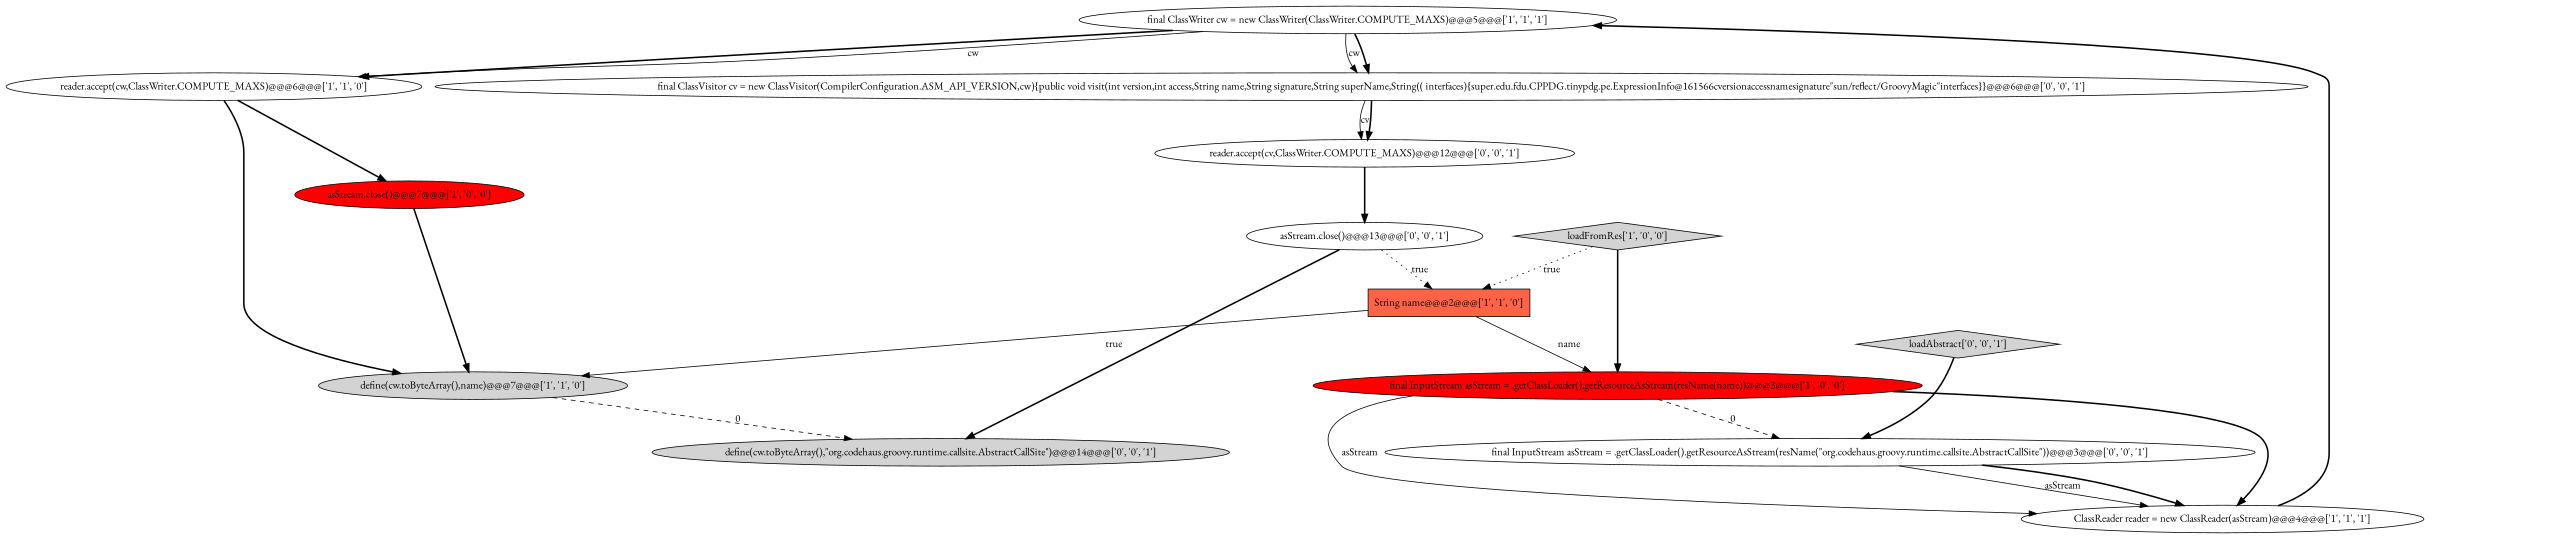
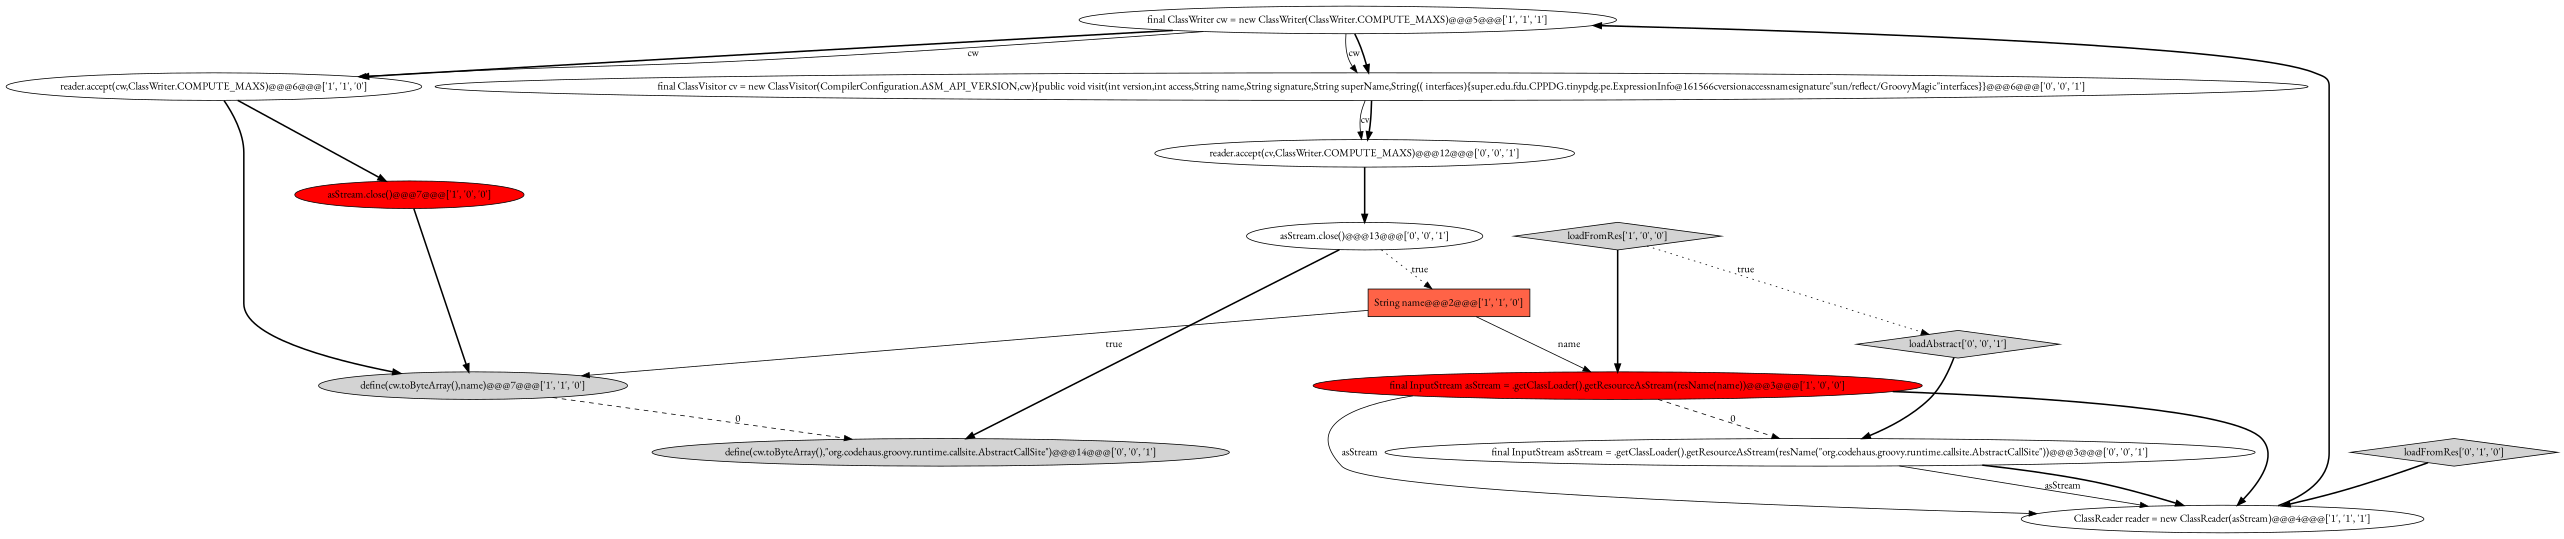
(1541, 266) -> (1784, 289)
none -> (2454, 452)
